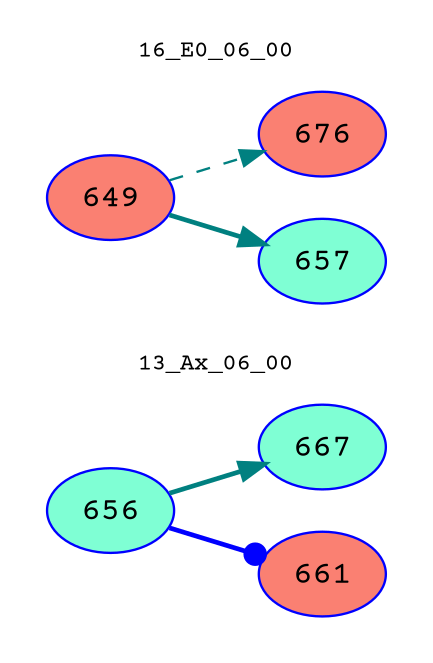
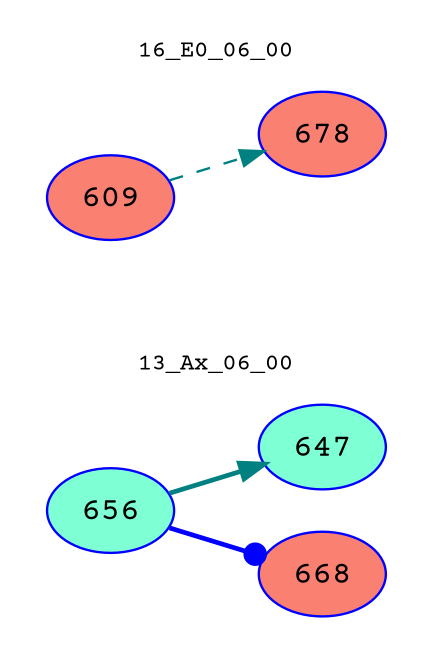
(322, 134) -> (322, 134)
(111, 198) -> (111, 198)
(322, 261) -> none
(322, 447) -> (322, 447)
(322, 574) -> (322, 574)
